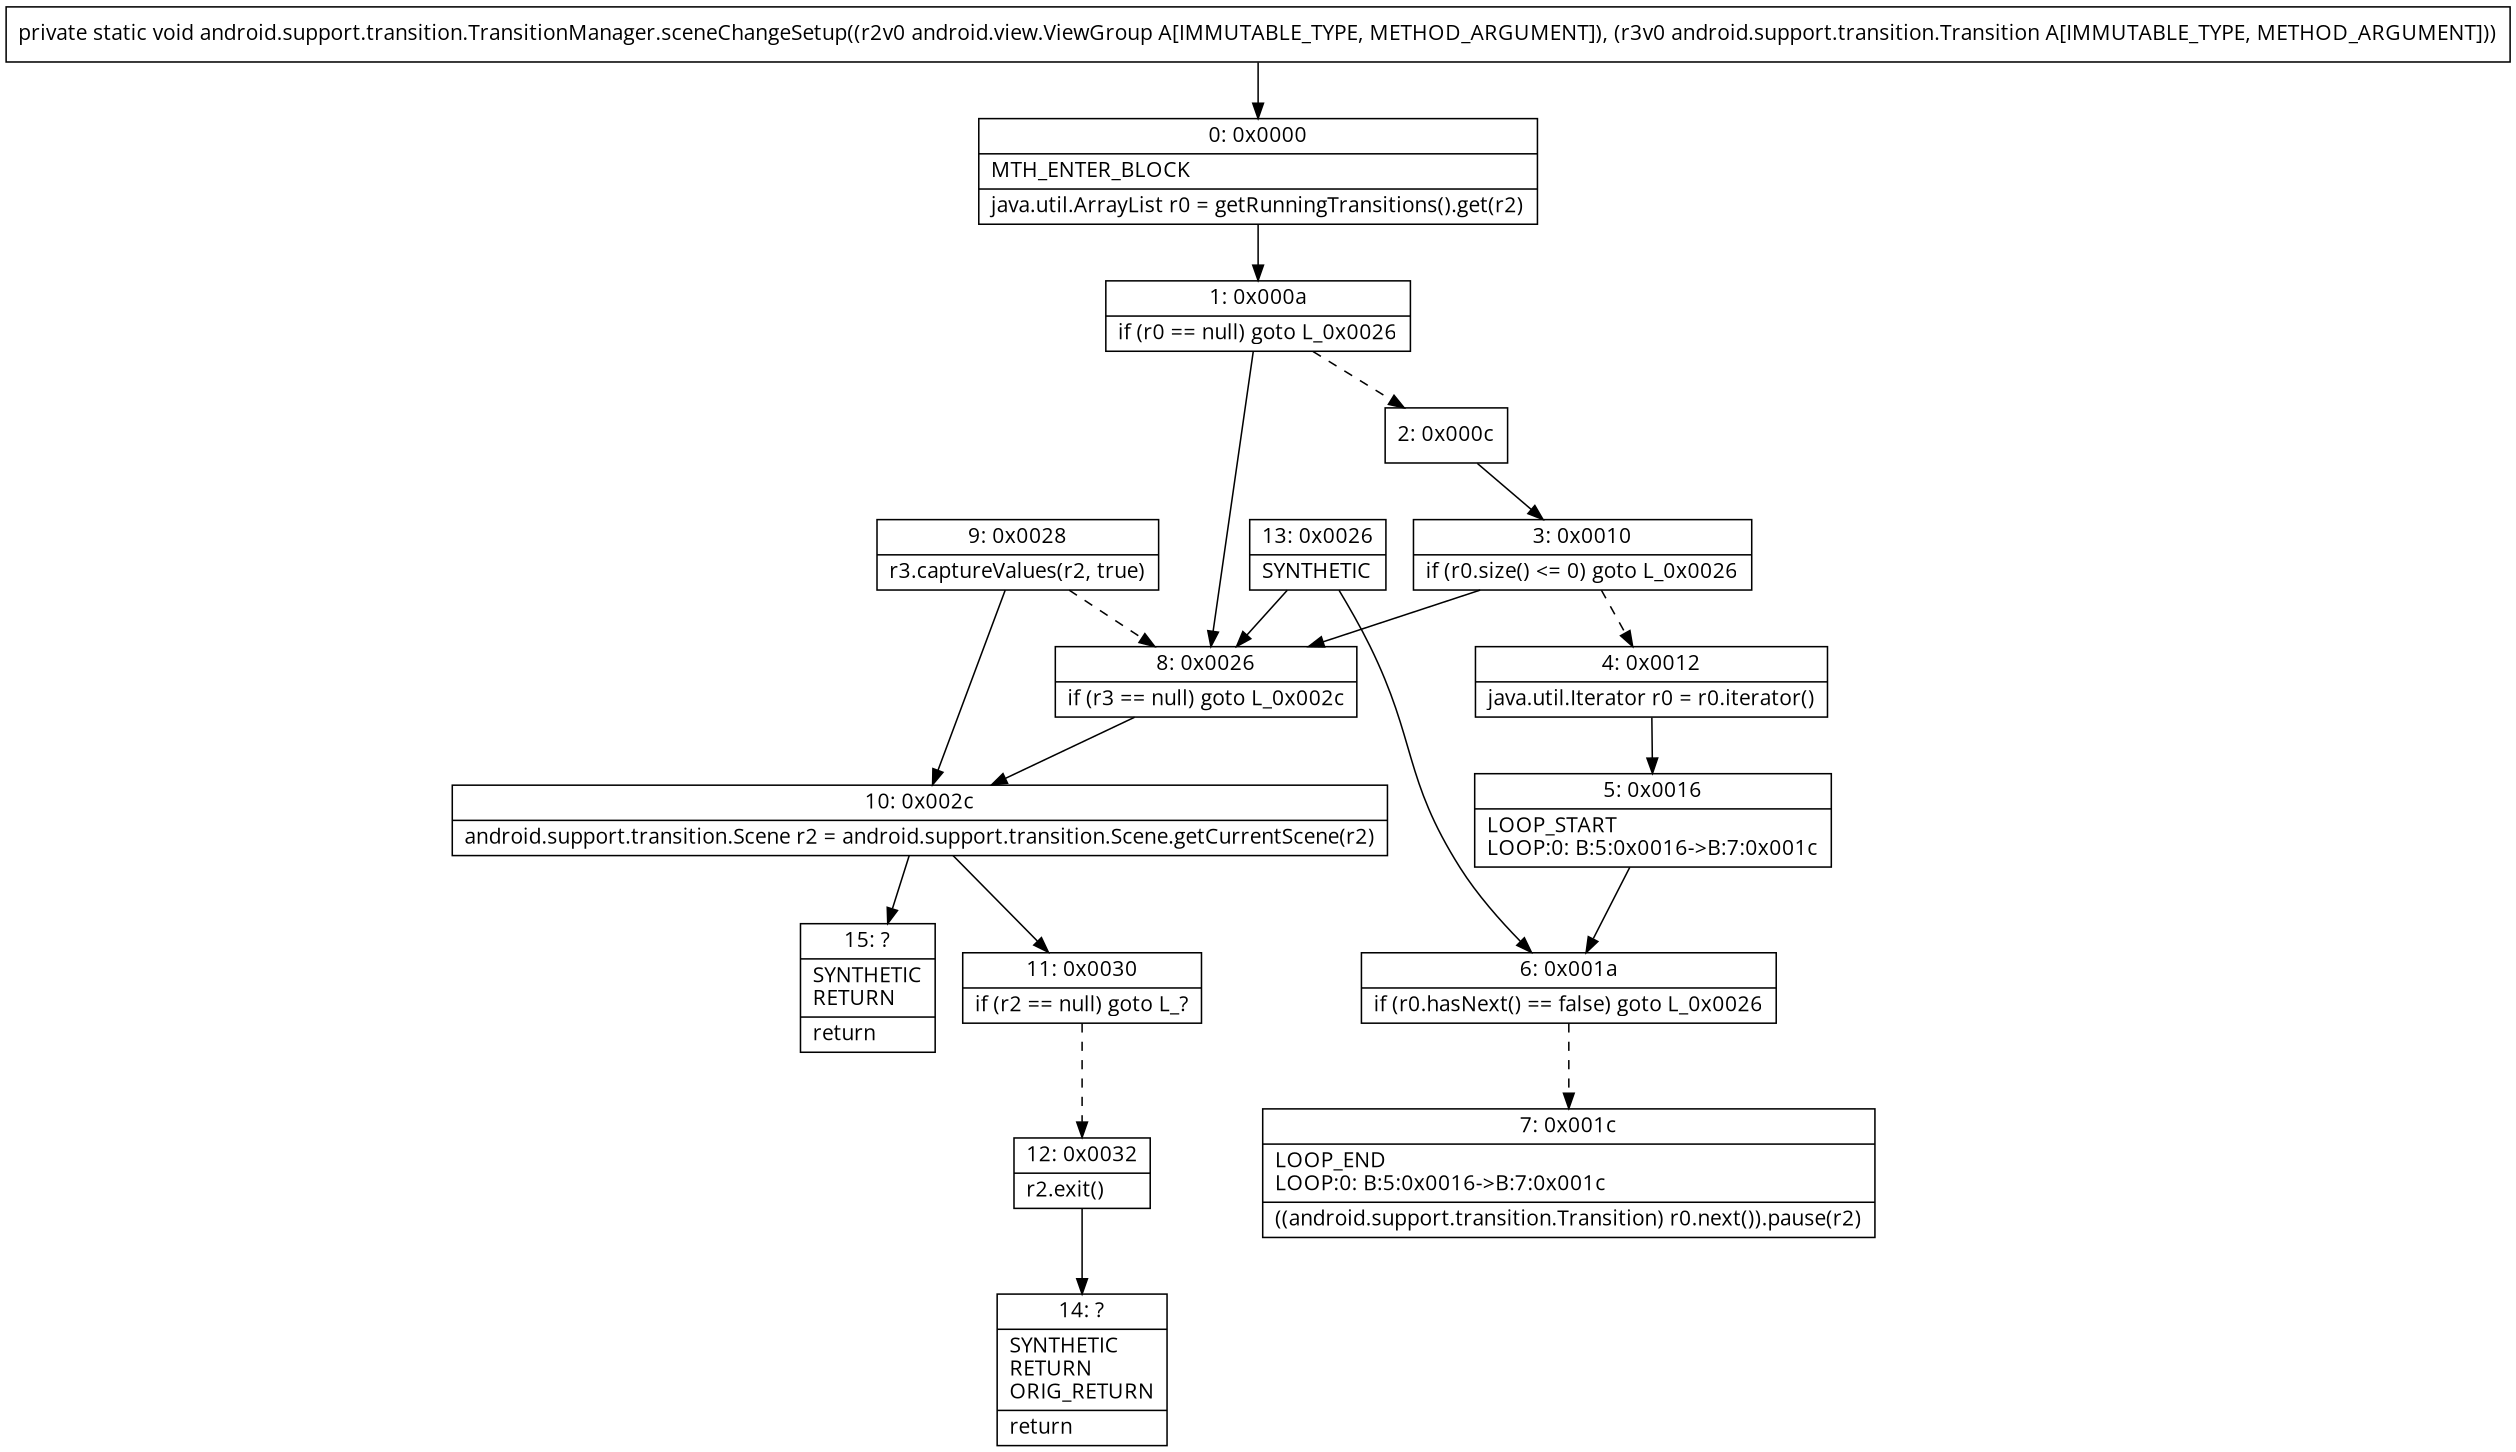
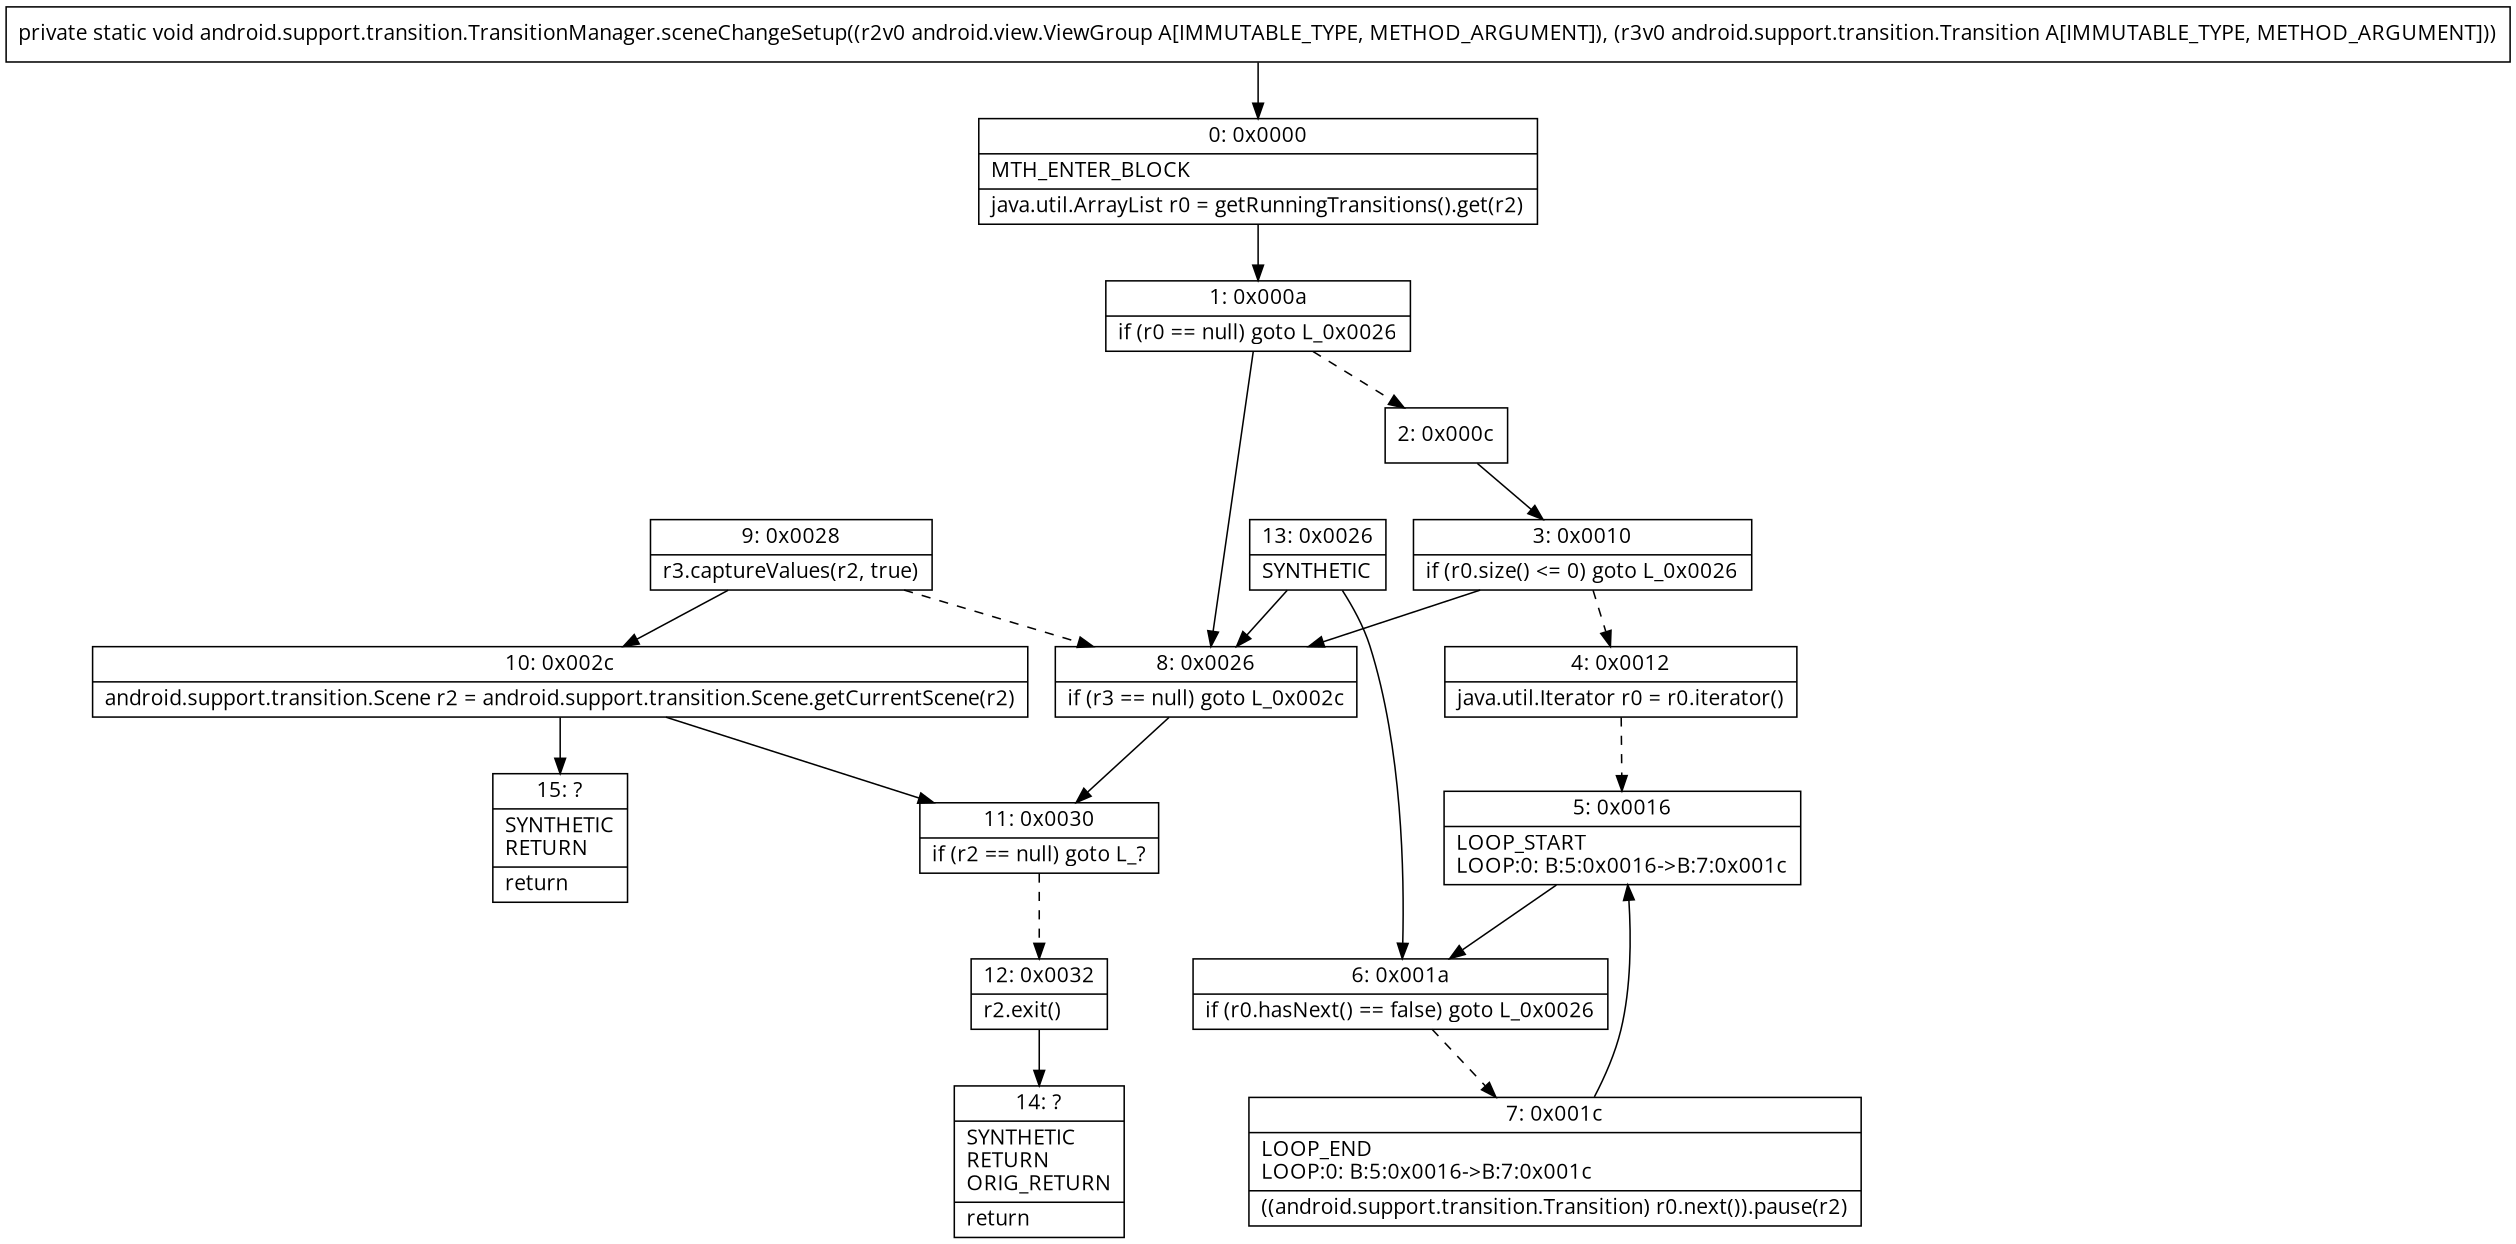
(1652, 738) -> (1621, 746)
(1070, 748) -> (1128, 755)
none -> (1626, 1001)
